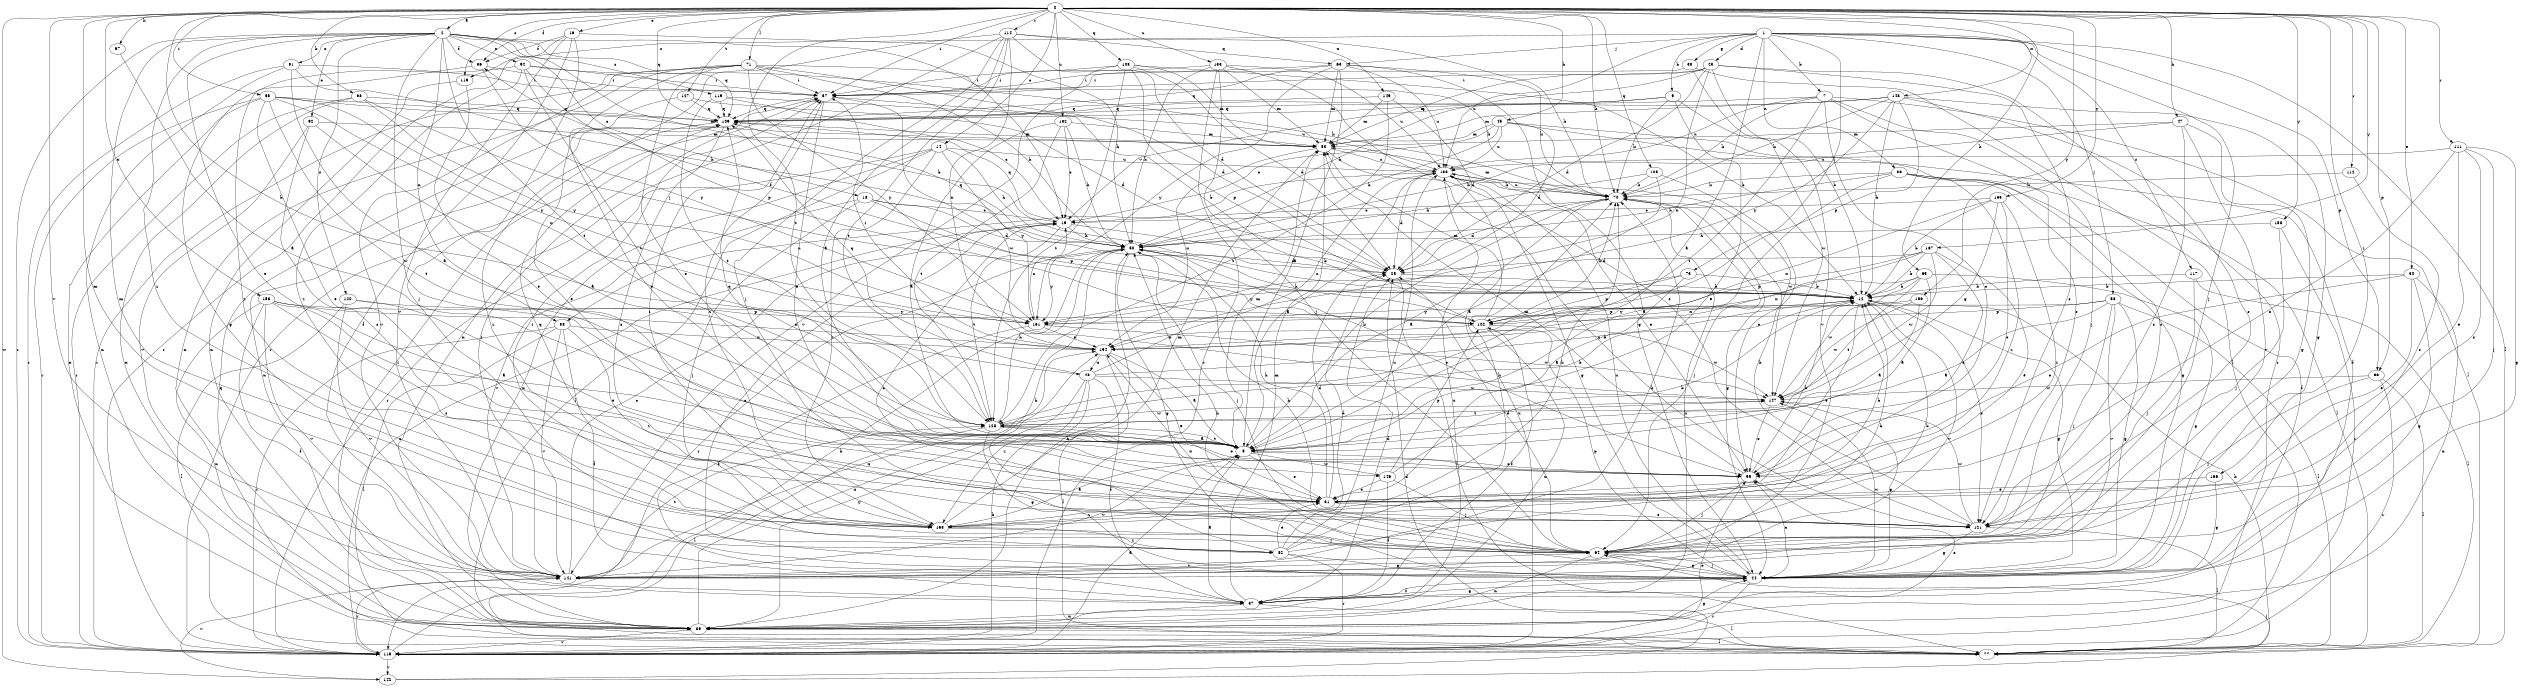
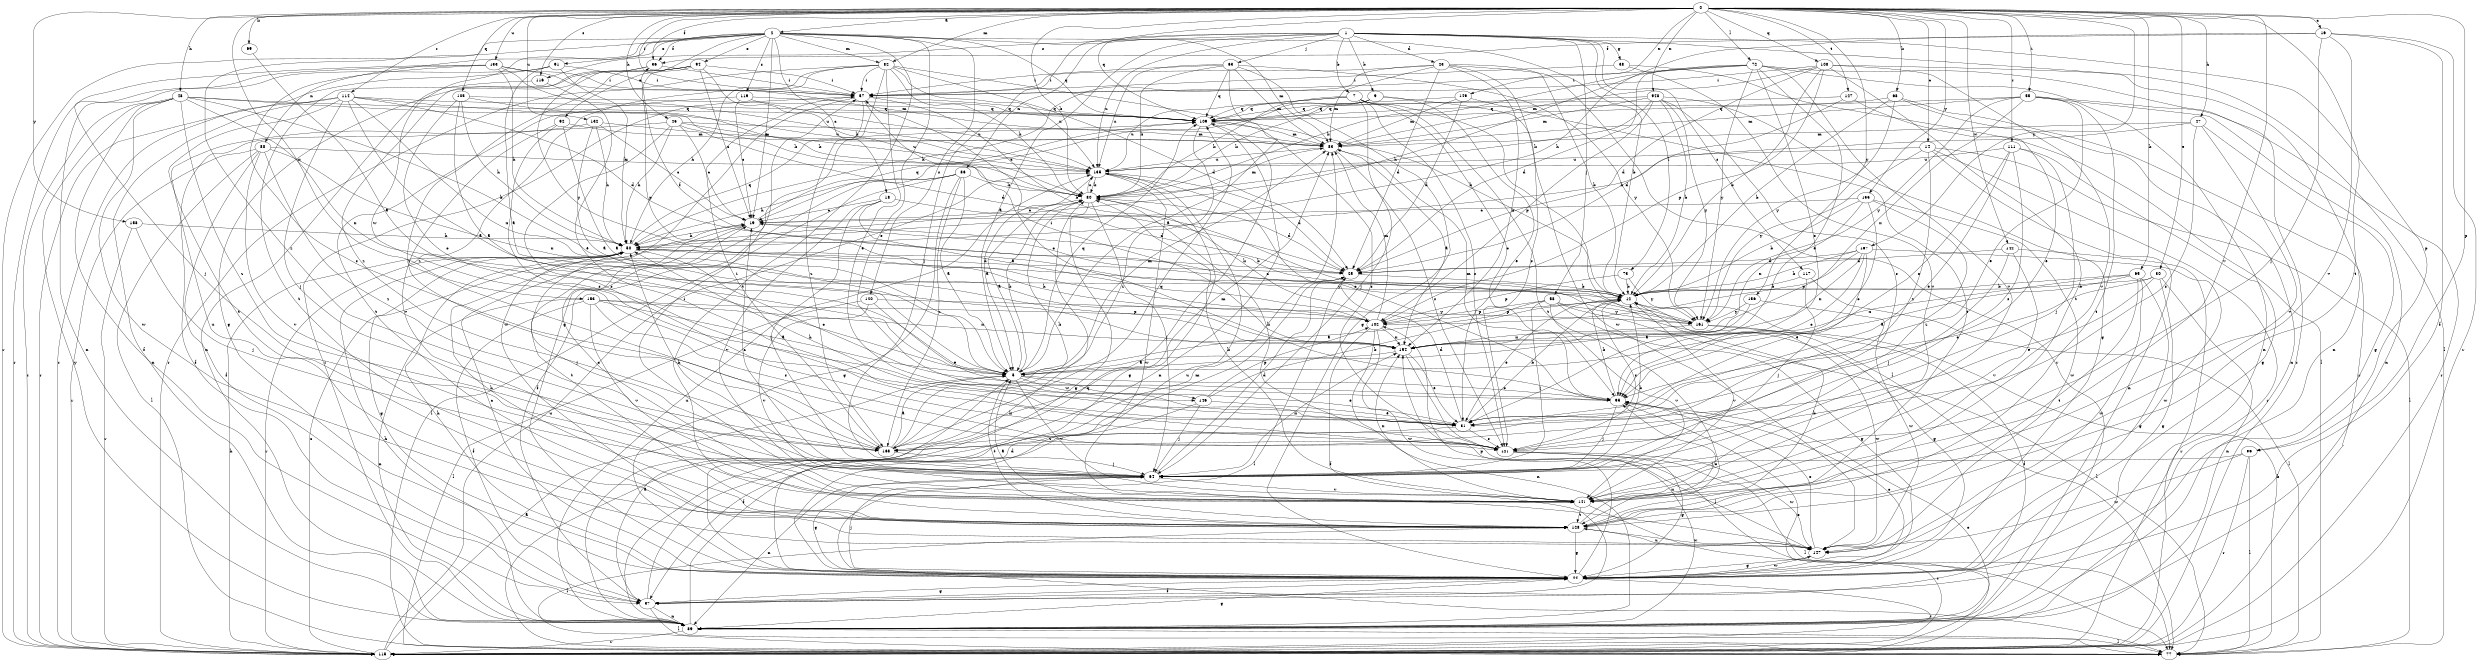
none -> (1072, 44)
(1164, 48) -> (773, 109)
(118, 49) -> (249, 49)
(749, 65) -> (1755, 65)
(1896, 96) -> (1656, 96)
none -> (795, 104)
none -> (724, 143)
(1141, 160) -> (1012, 160)
(2351, 172) -> none
(670, 198) -> (1758, 198)
(1616, 198) -> (1089, 198)
(1013, 213) -> none
(998, 223) -> (678, 163)
(1188, 249) -> (1447, 249)
(1072, 261) -> (1013, 261)
(922, 274) -> (213, 325)
(1966, 299) -> (2072, 375)
(1096, 361) -> (922, 298)
(707, 373) -> (1990, 423)
(1458, 392) -> none
(1475, 413) -> (1656, 540)
(1382, 453) -> (1144, 403)
(2214, 477) -> none
(993, 515) -> (28, 375)
(1133, 543) -> (451, 253)
none -> (2042, 596)
(388, 666) -> (1543, 652)
